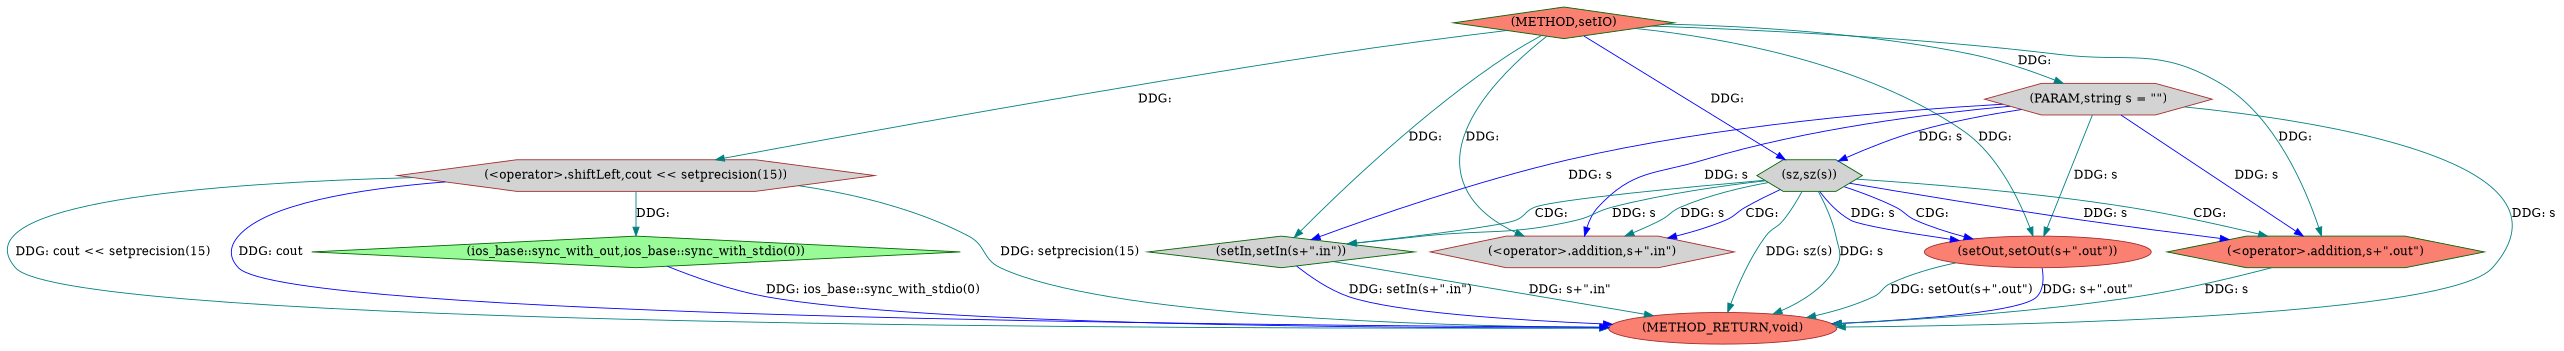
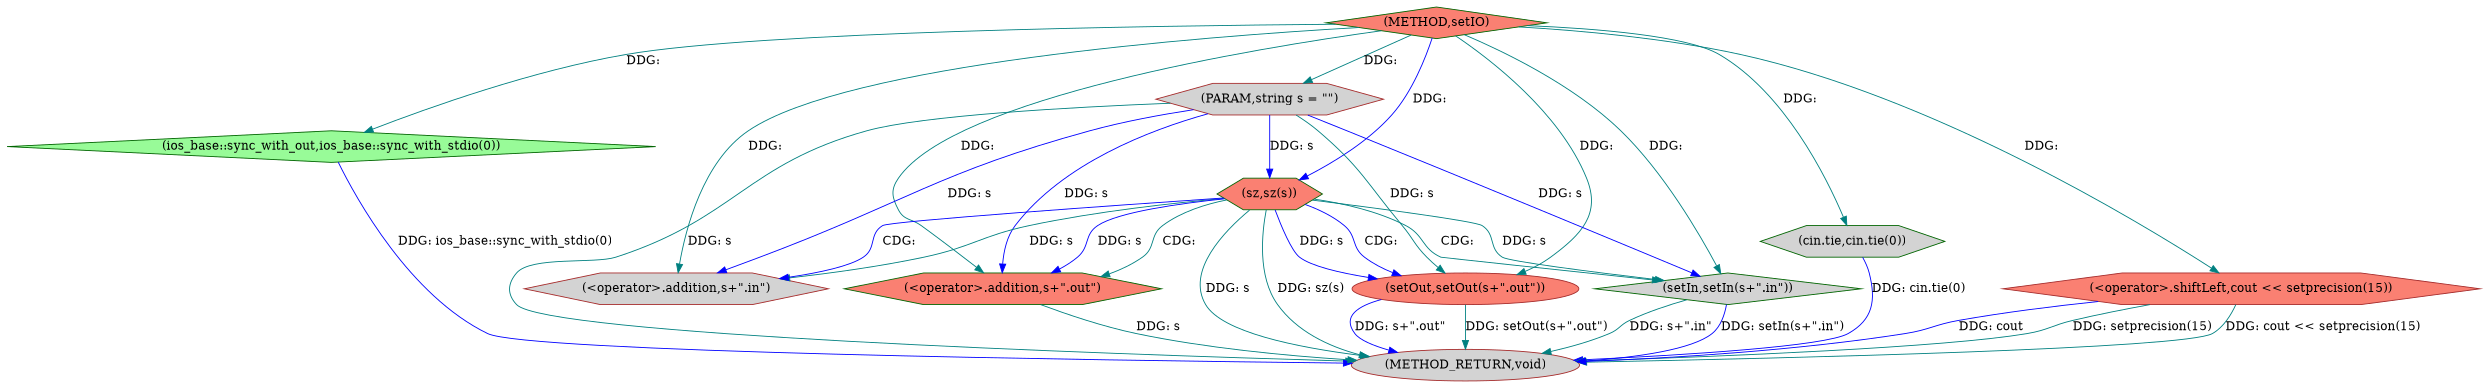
(636, 176) -> (2241, 289)
(1810, 176) -> (1270, 194)
(636, 209) -> (848, 36)
none -> (1853, 241)
(1723, 328) -> (1465, 365)
